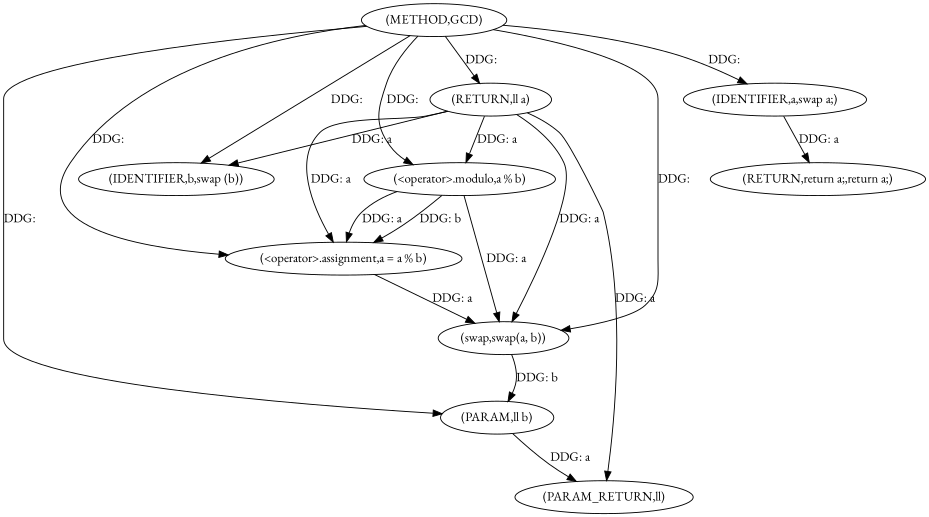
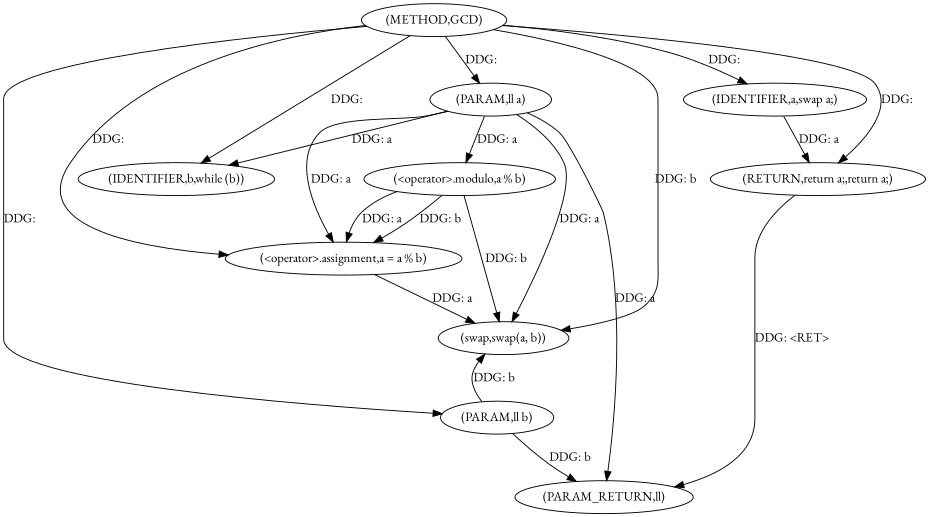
(382, 98) -> (734, 48)
(491, 100) -> (491, 100)
(176, 179) -> (176, 179)
(676, 179) -> (676, 179)
(506, 259) -> (506, 259)
none -> (755, 352)
(516, 374) -> (472, 382)
(570, 457) -> (570, 457)
